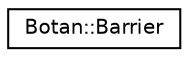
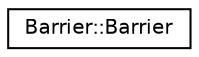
(94, 29) -> (99, 29)
